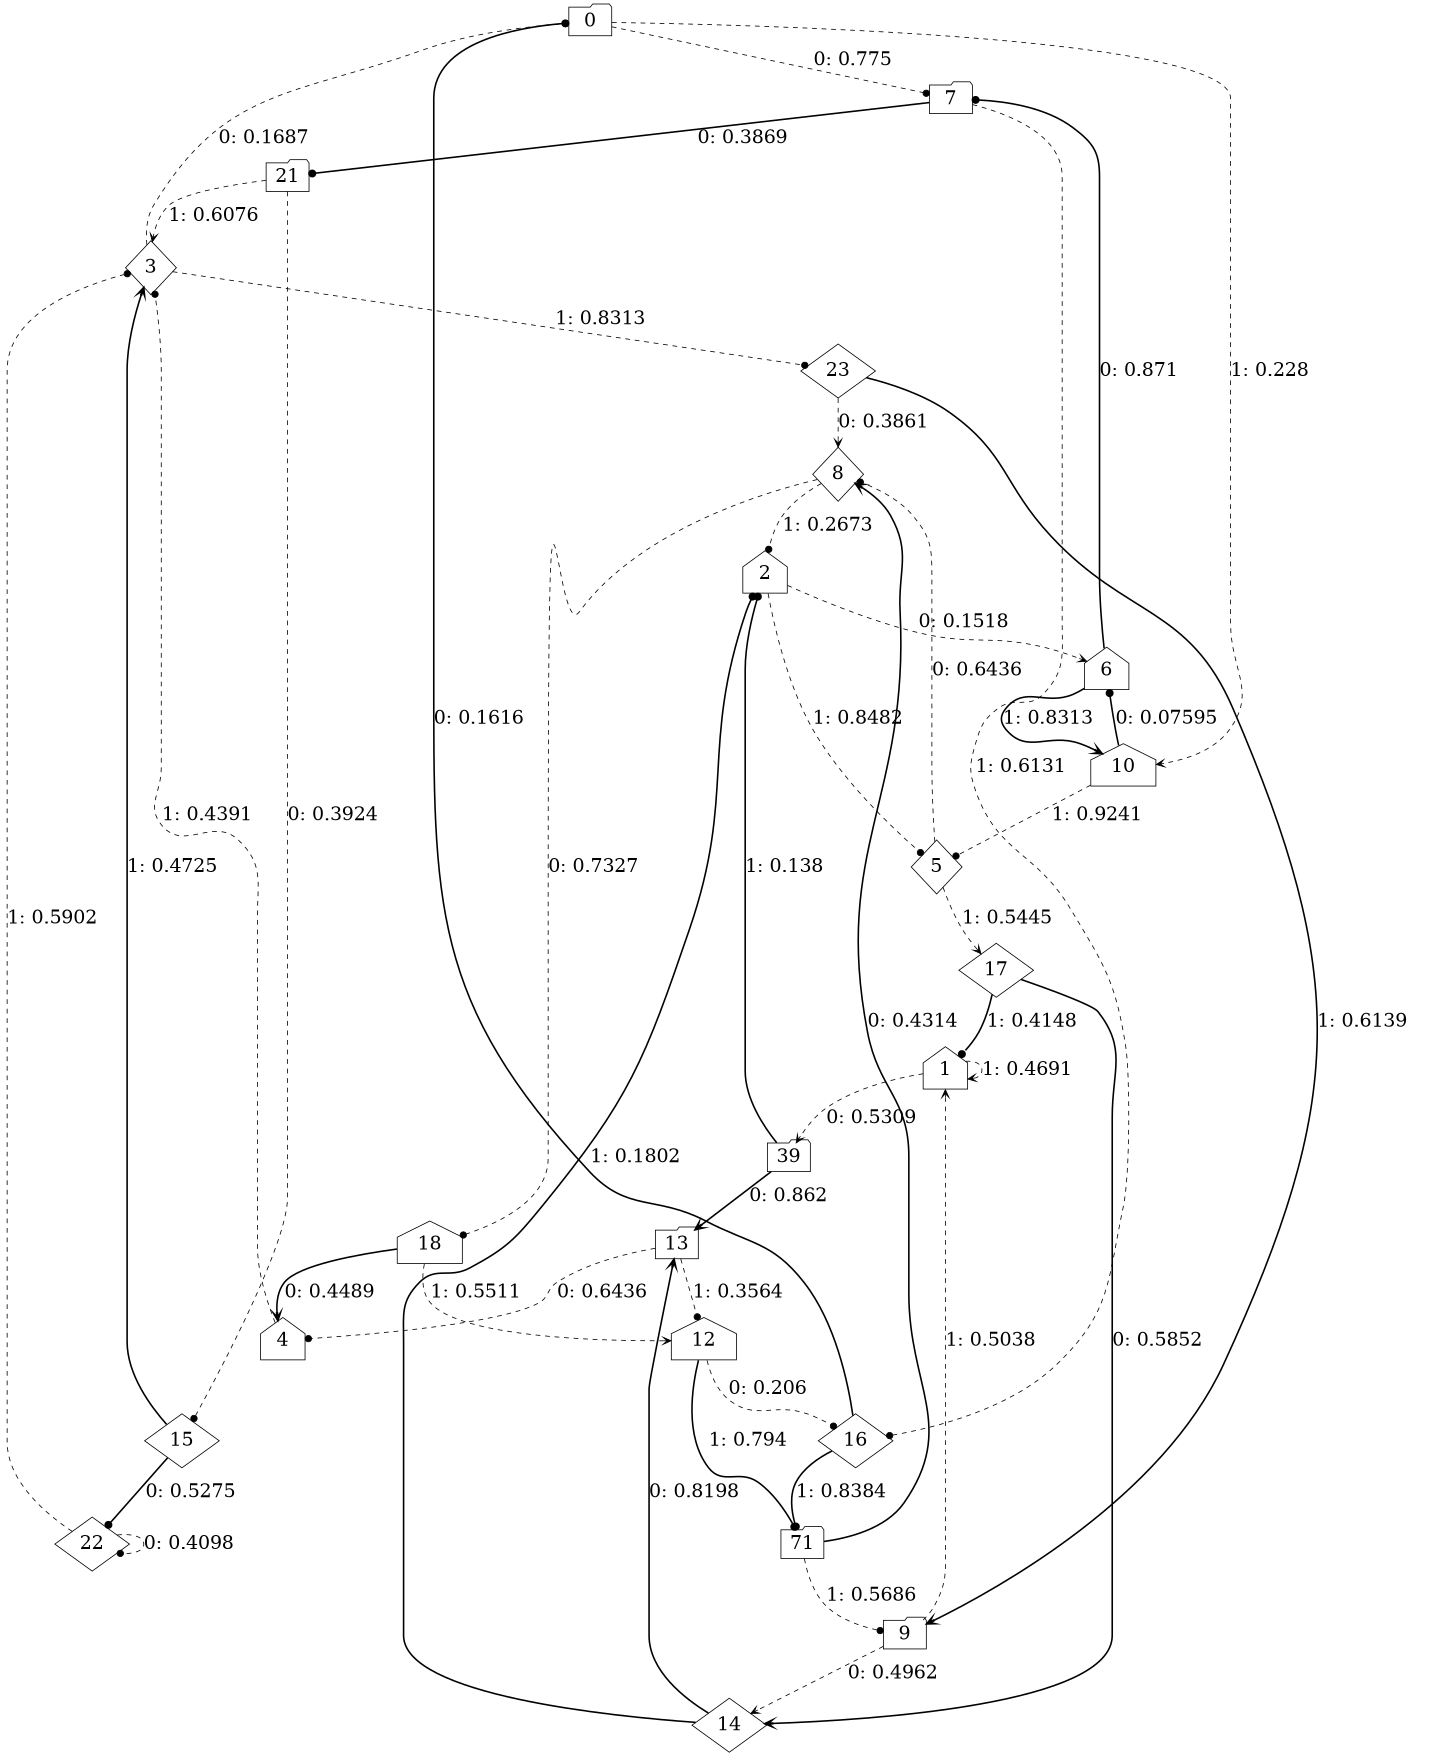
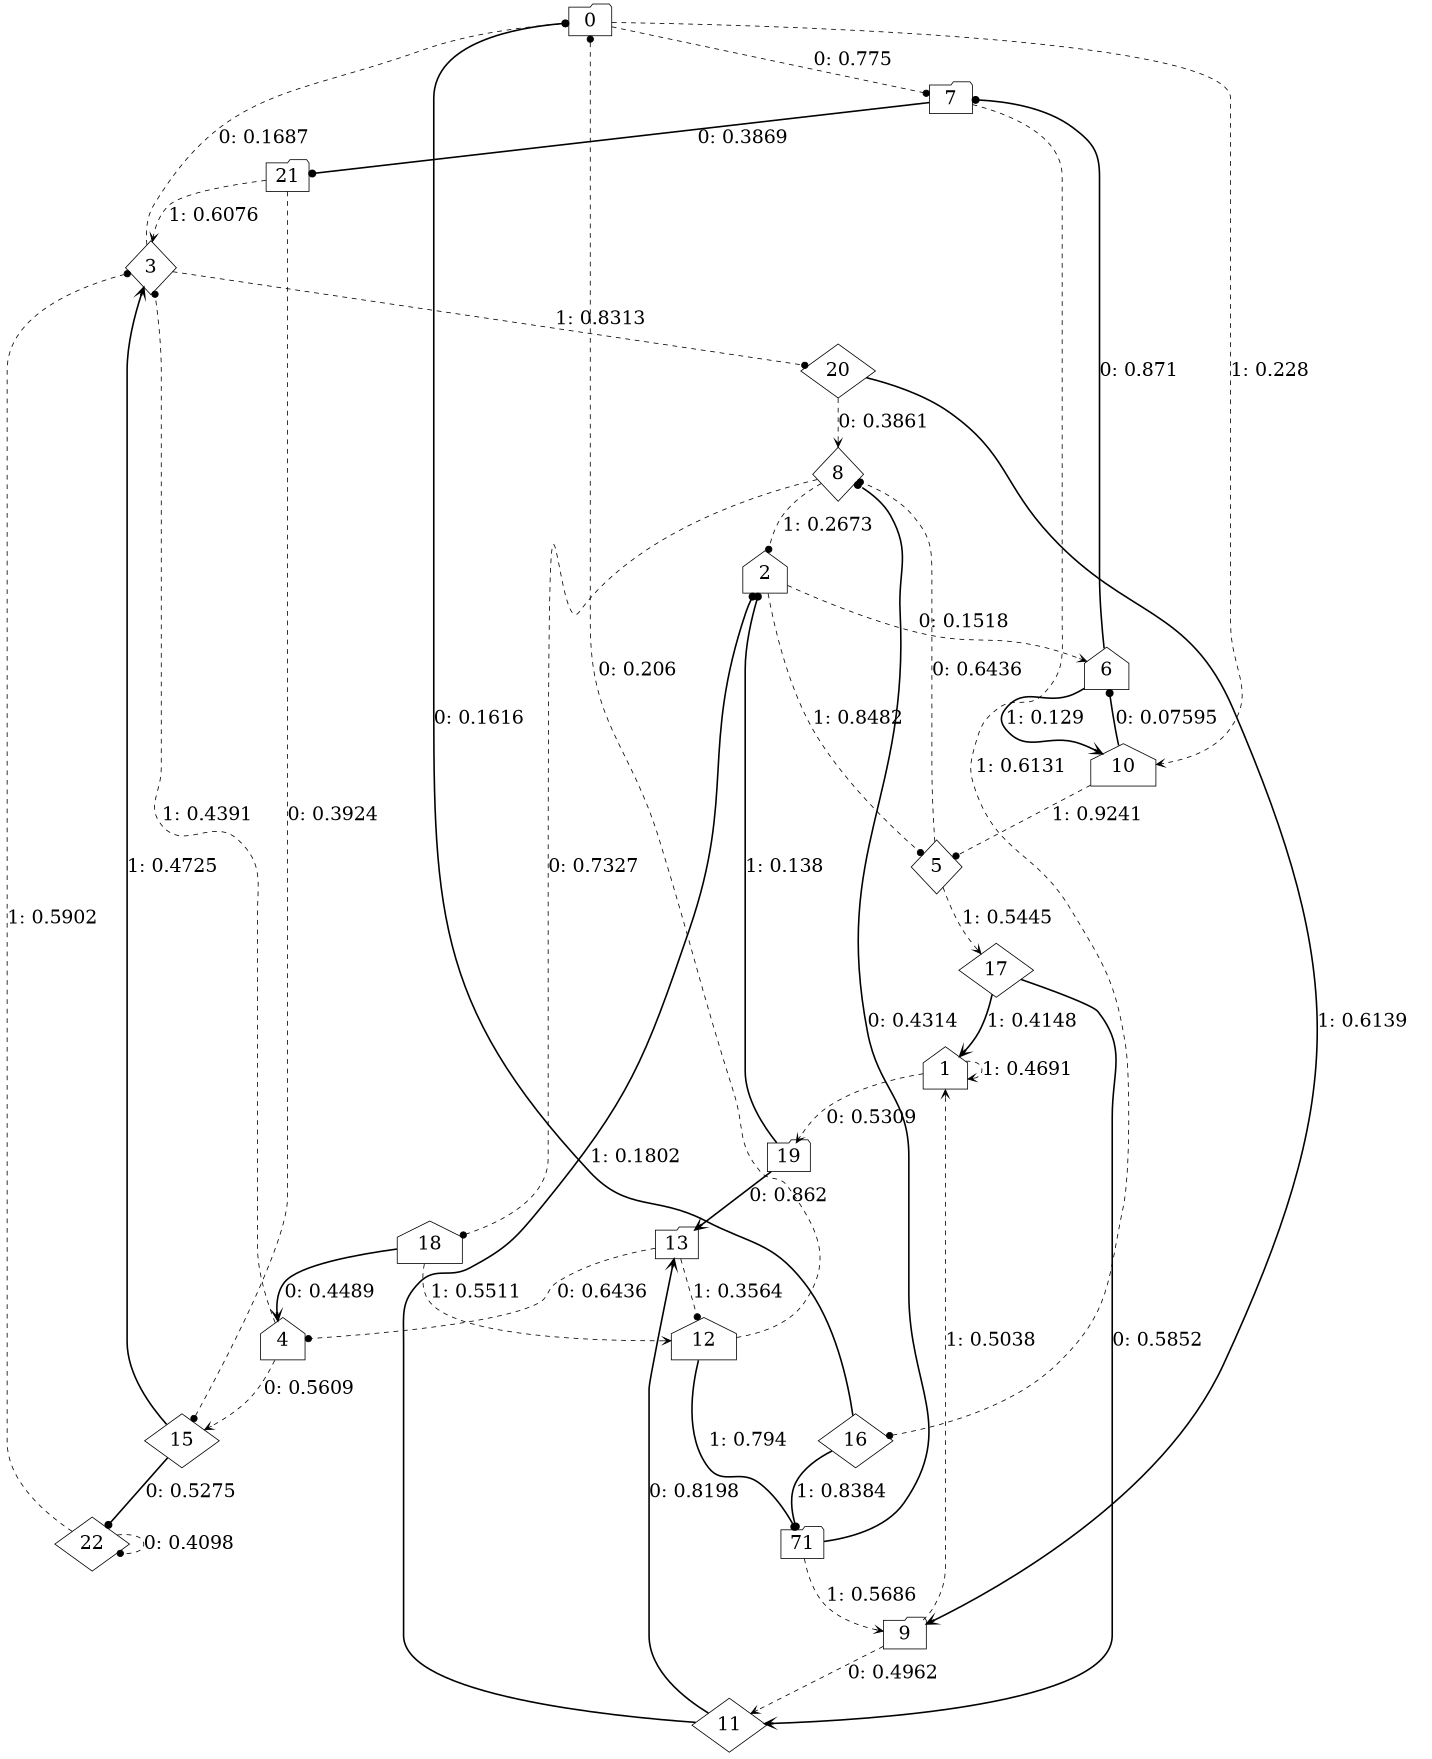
(838, 371) -> (838, 371)
(1057, 719) -> (1057, 719)
(983, 1024) -> (983, 1024)
(869, 1039) -> (869, 1039)
(789, 1157) -> (789, 1157)
none -> (249, 1399)
(757, 1411) -> (615, 737)
(828, 1607) -> (828, 1607)
(729, 1725) -> (729, 1725)
